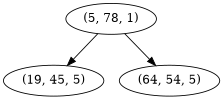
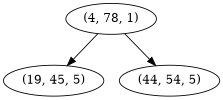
(111, 19) -> (111, 19)
(170, 81) -> (170, 81)
